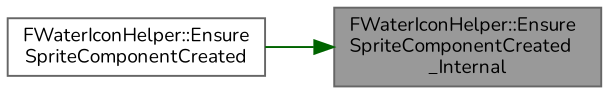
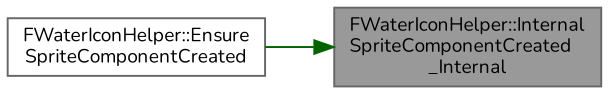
(468, 47) -> (468, 47)
